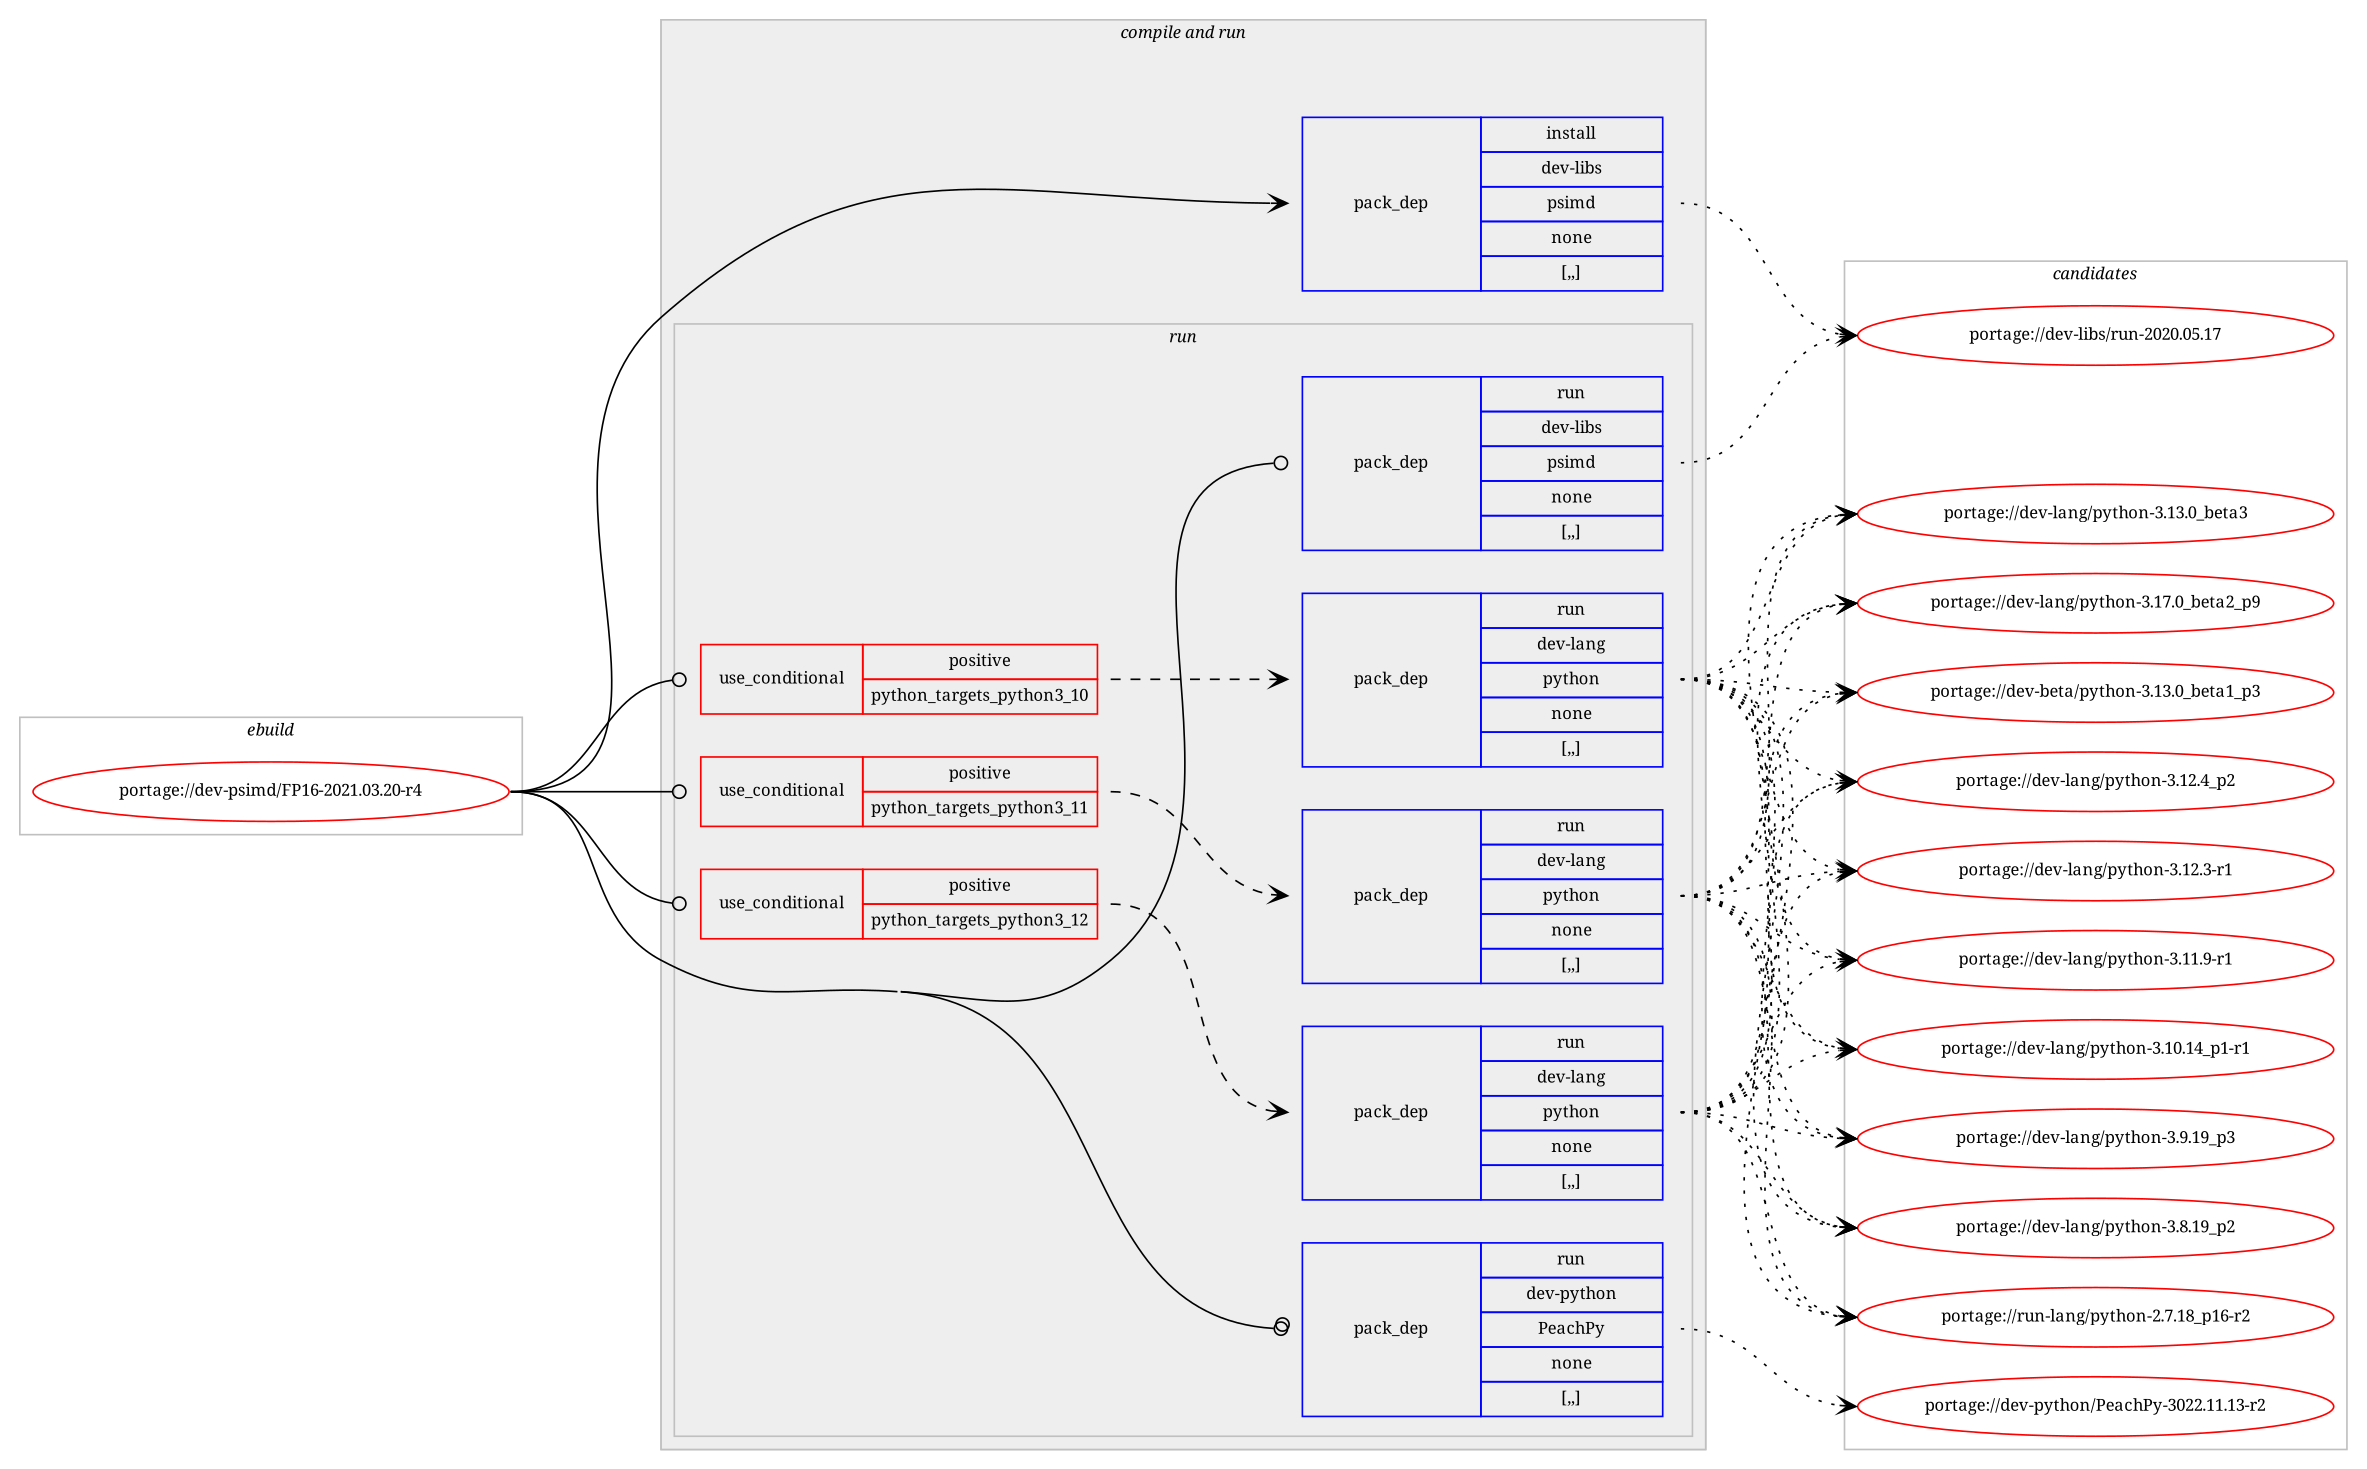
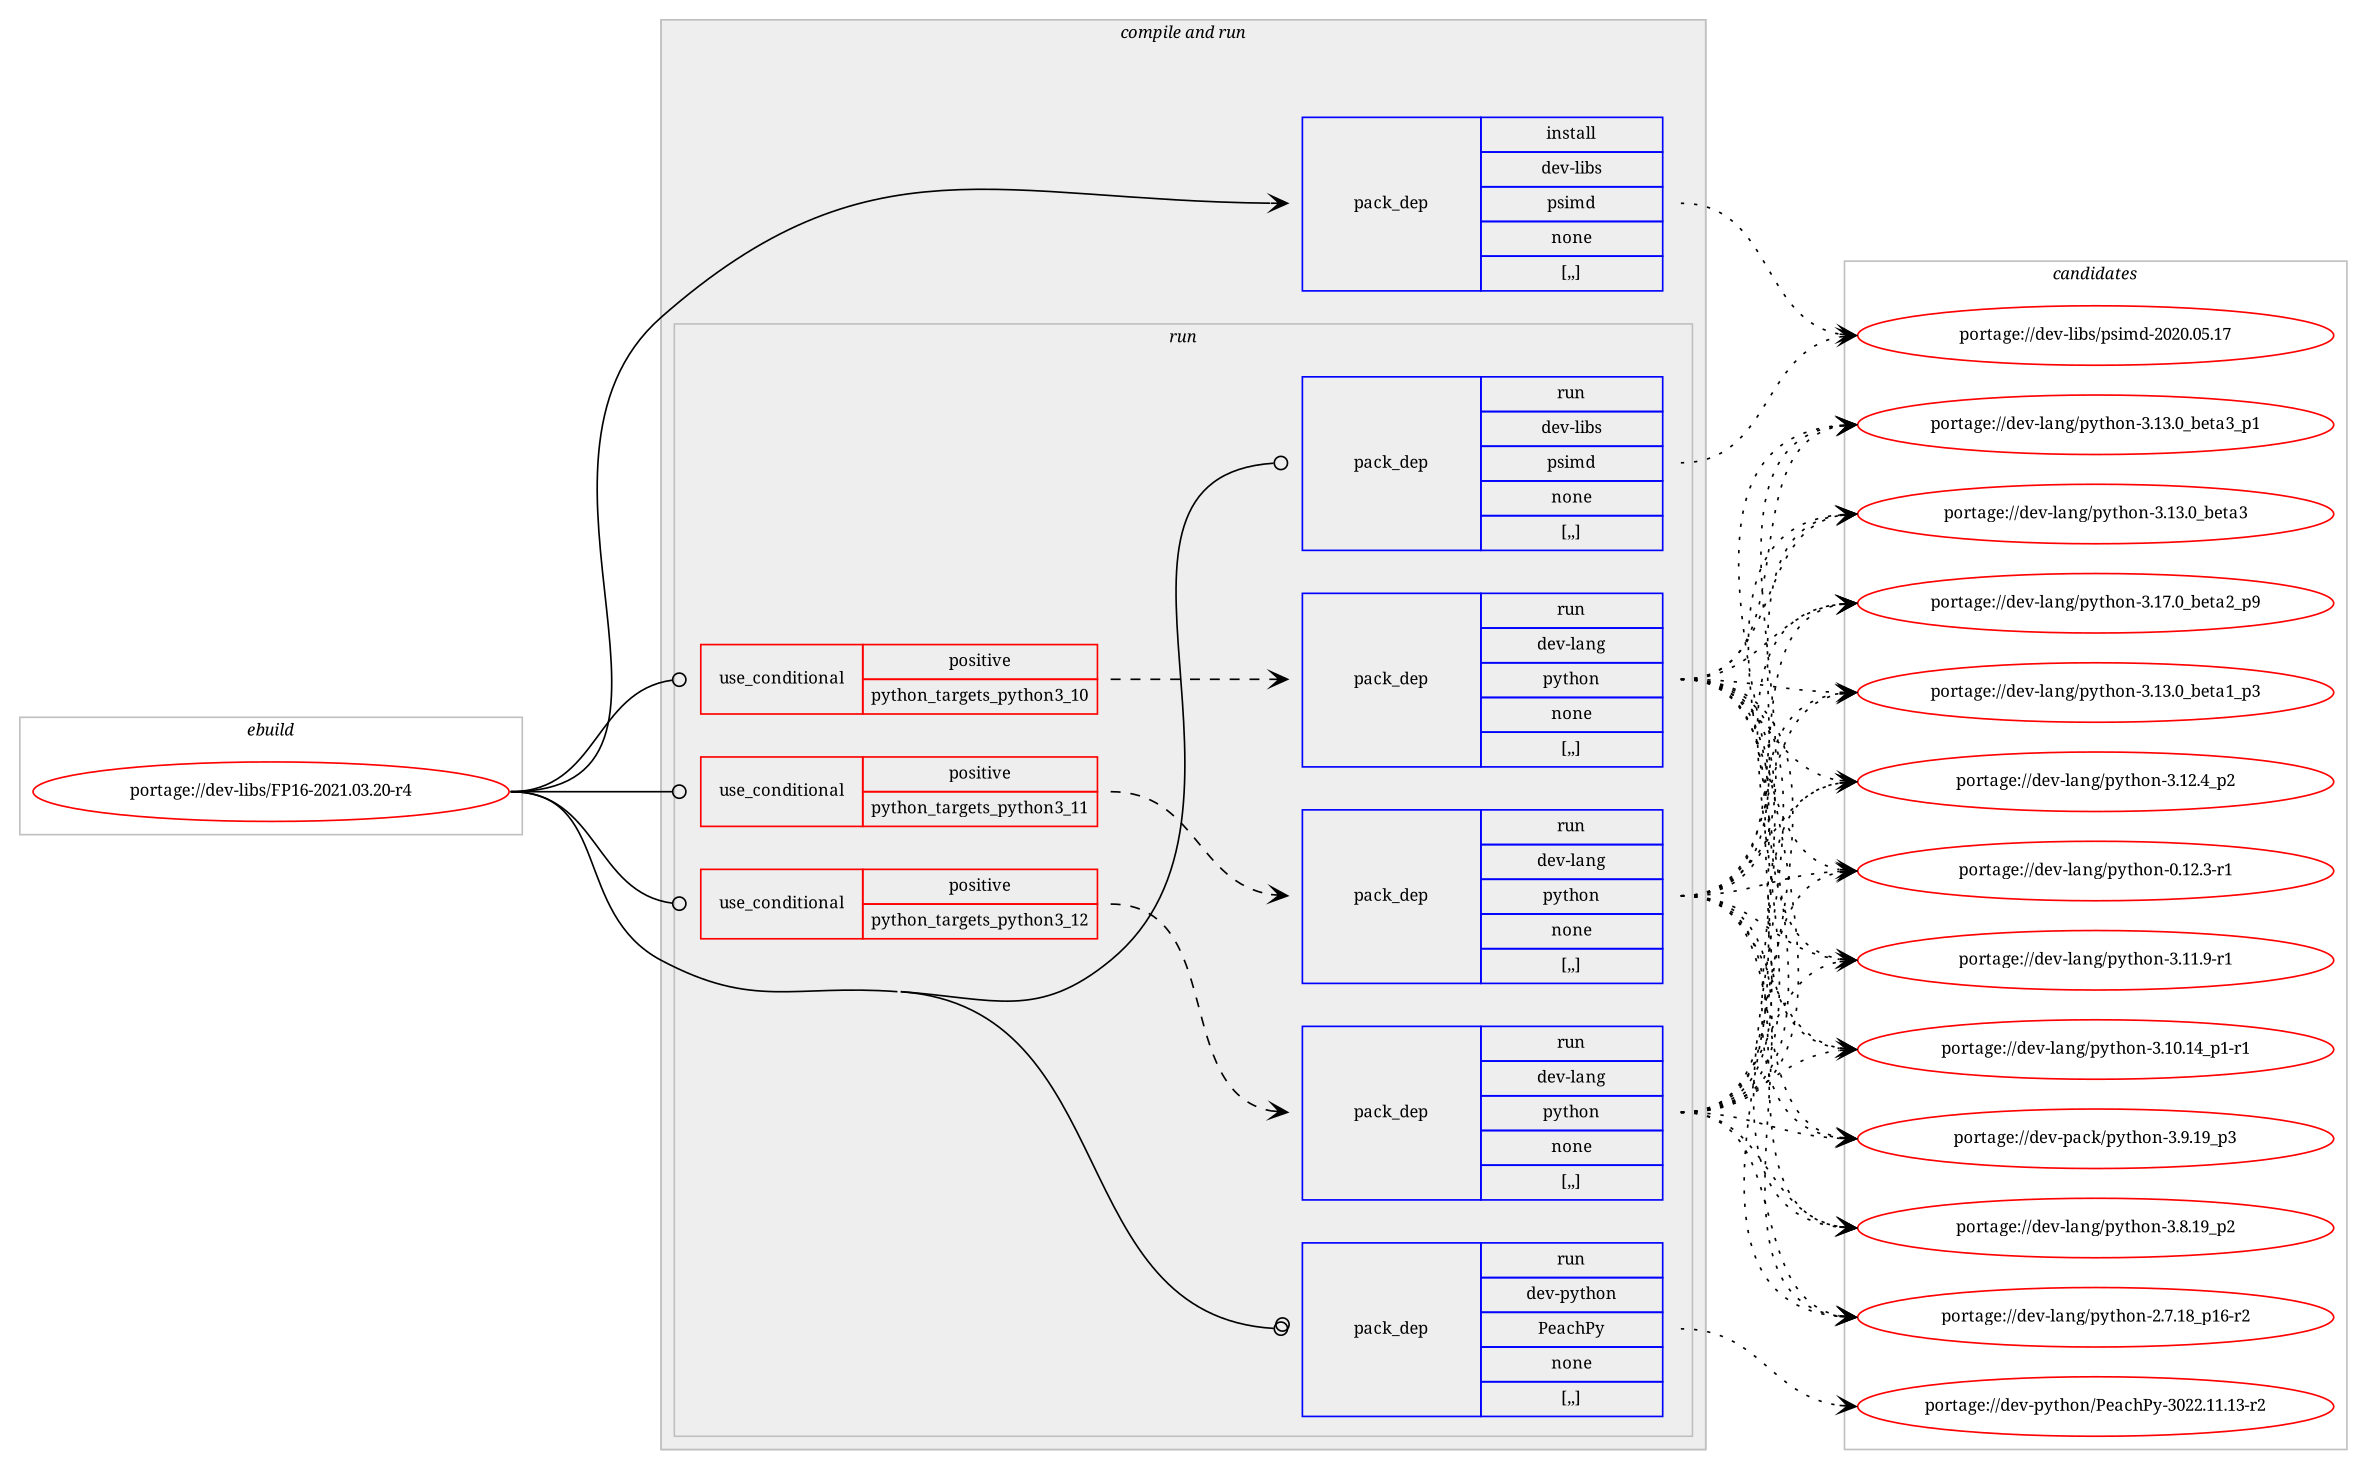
(2096, 336) -> (2096, 336)
none -> (2096, 425)
(2096, 693) -> (2096, 693)
(271, 792) -> (271, 792)
(2096, 871) -> (2096, 871)
(2096, 1139) -> (2096, 1139)
(2096, 1317) -> (2096, 1317)
